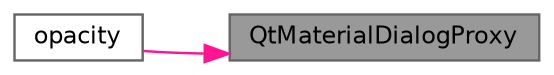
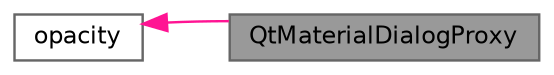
(174, 53) -> (198, 22)
